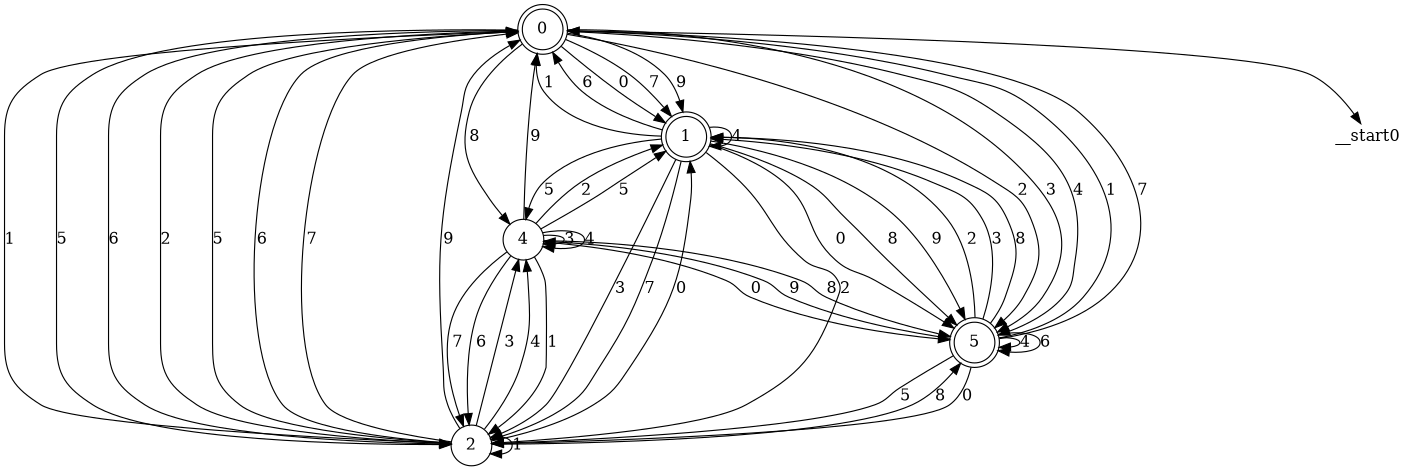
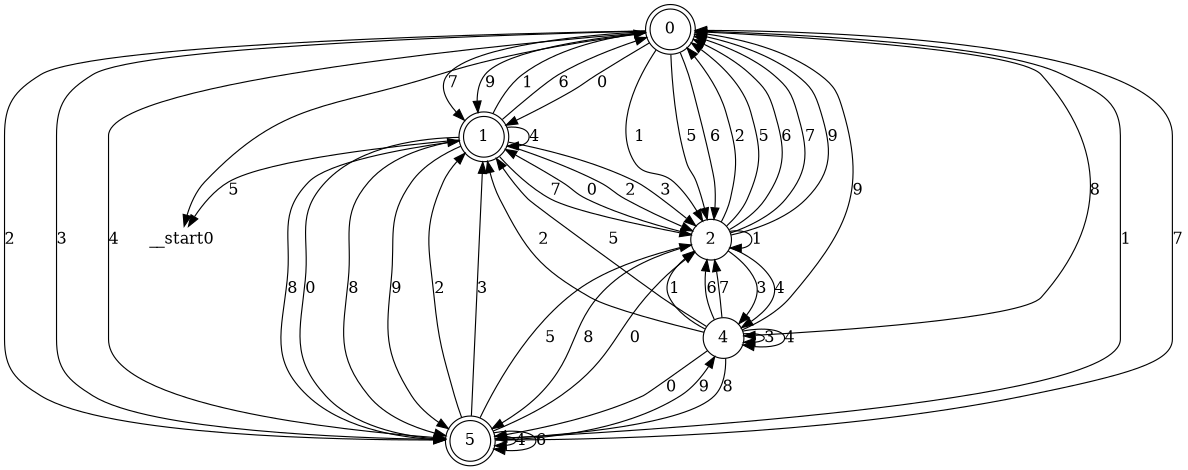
(585, 157) -> (318, 158)
